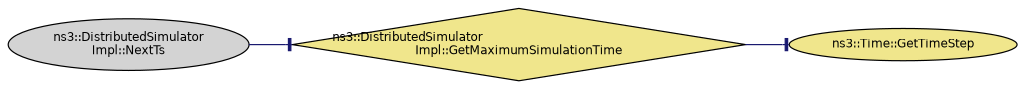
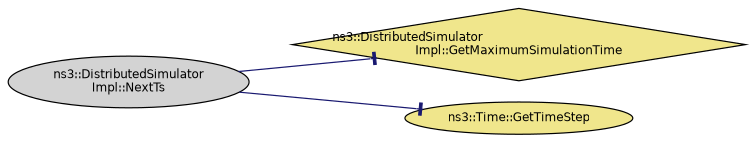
(764, 45) -> (328, 100)
